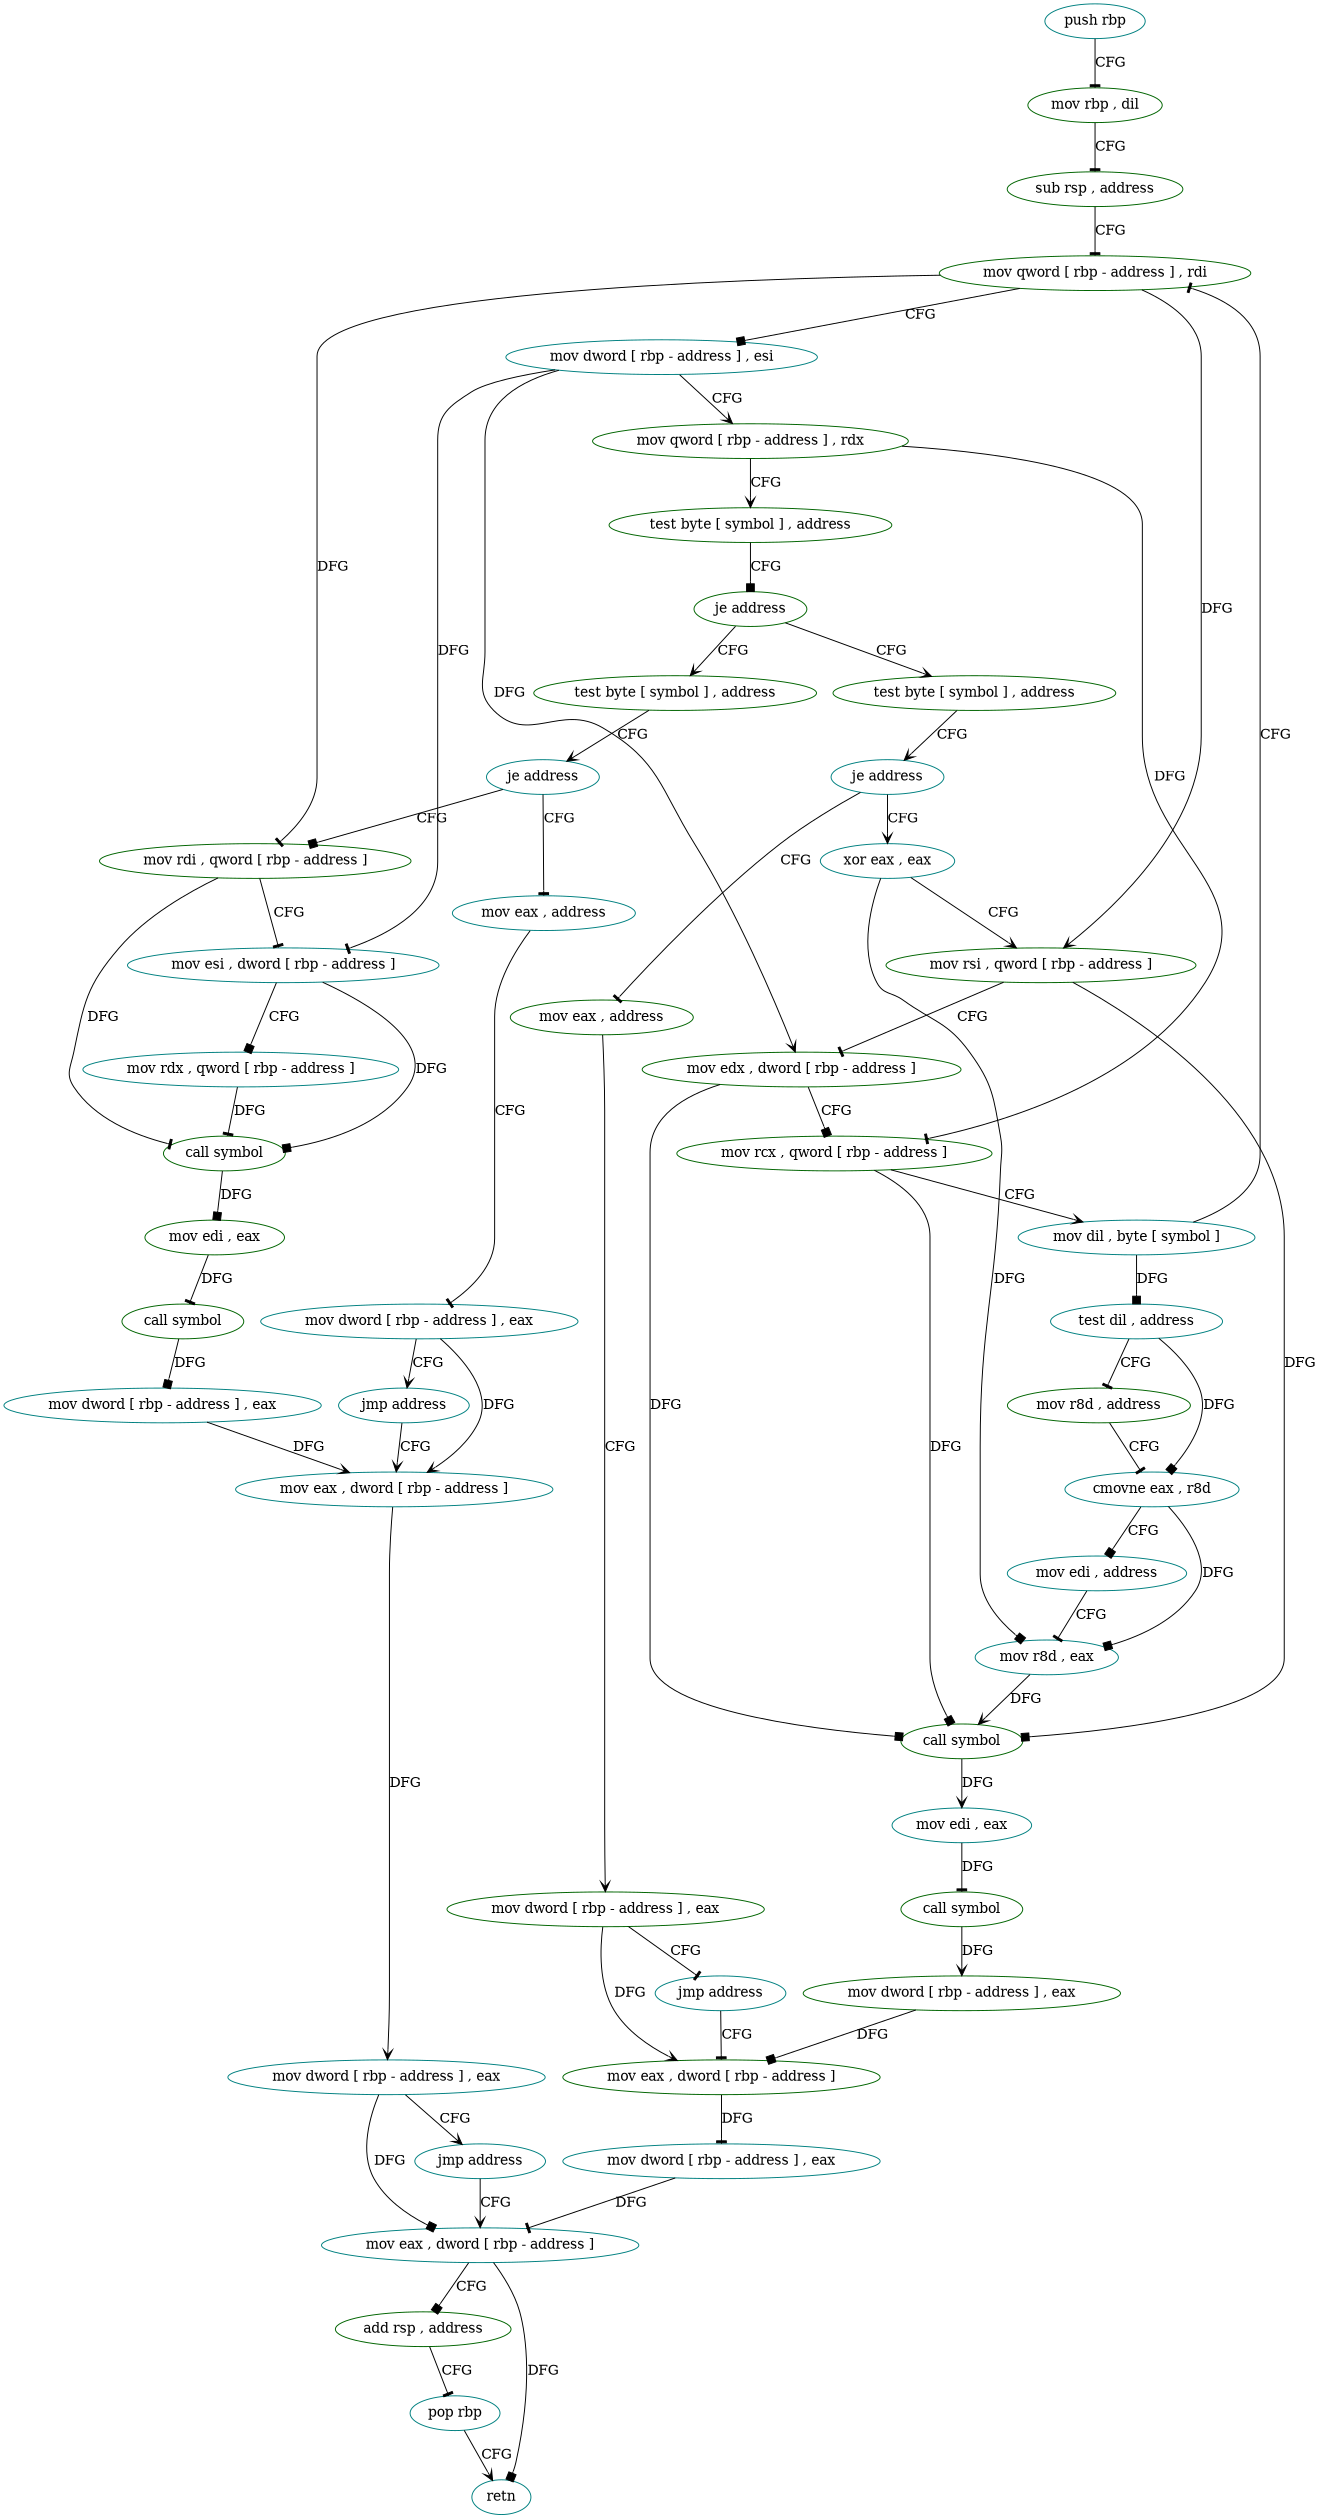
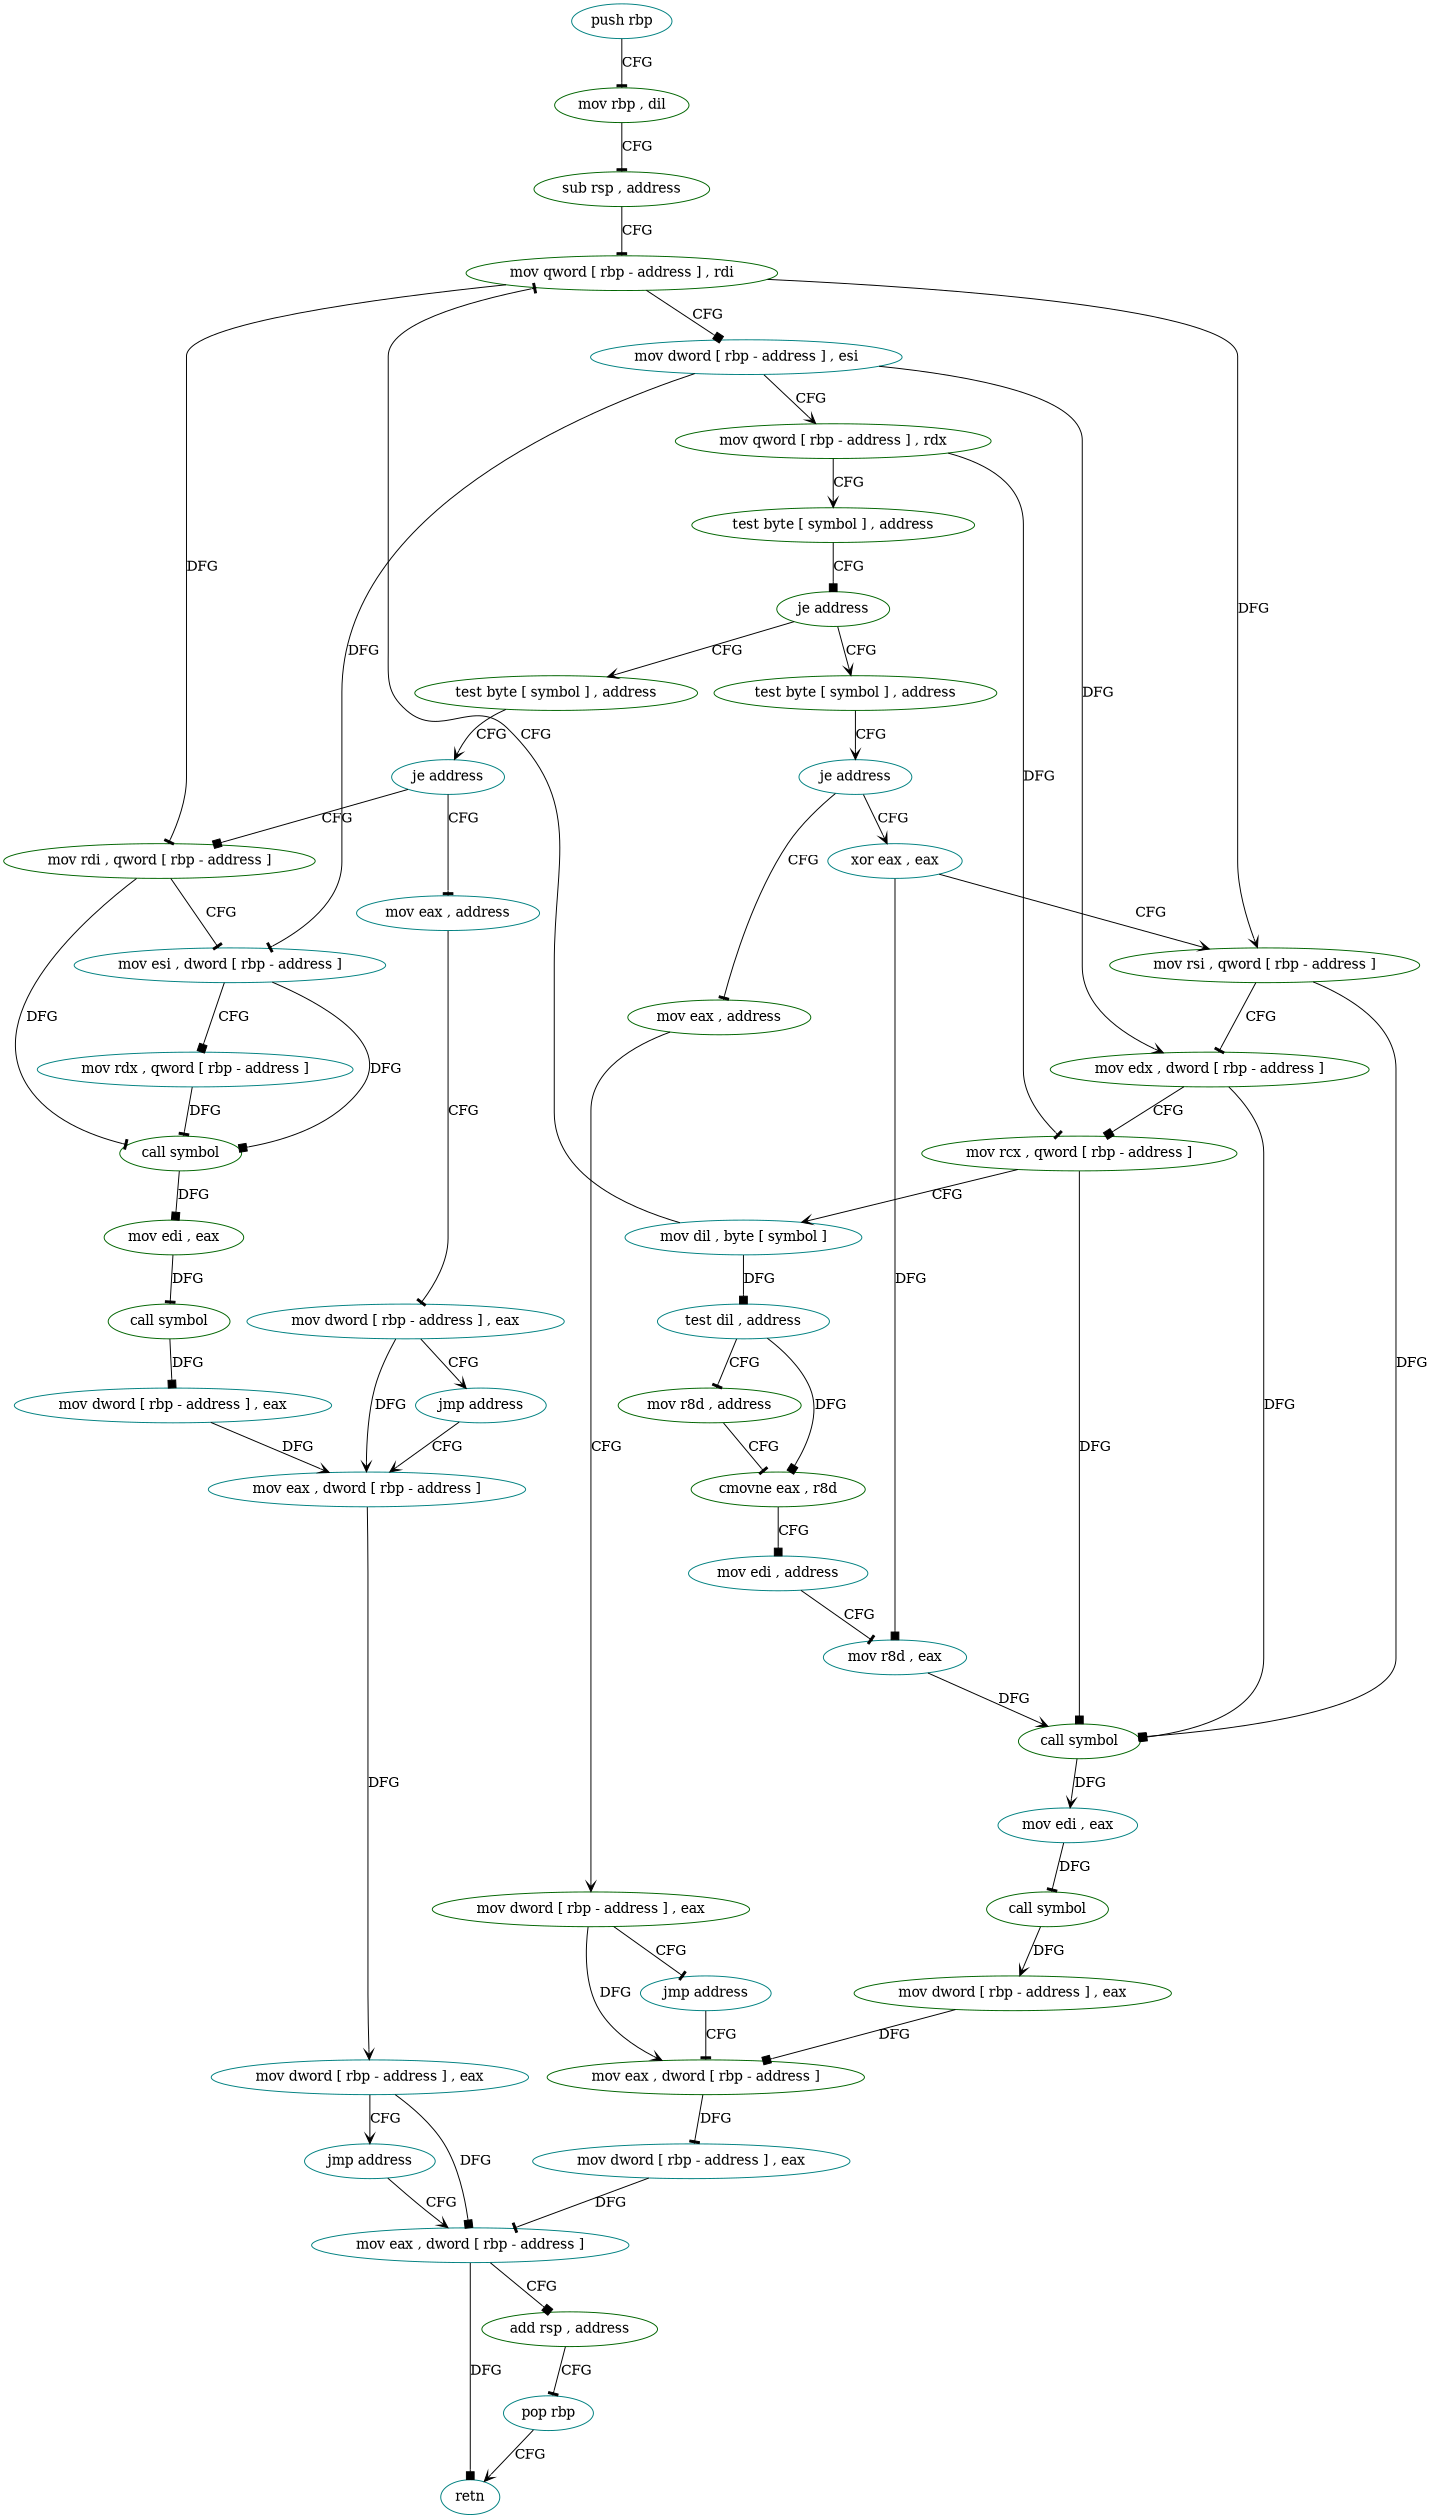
(1152, 1489) -> (778, 1489)
(1194, 1593) -> none
